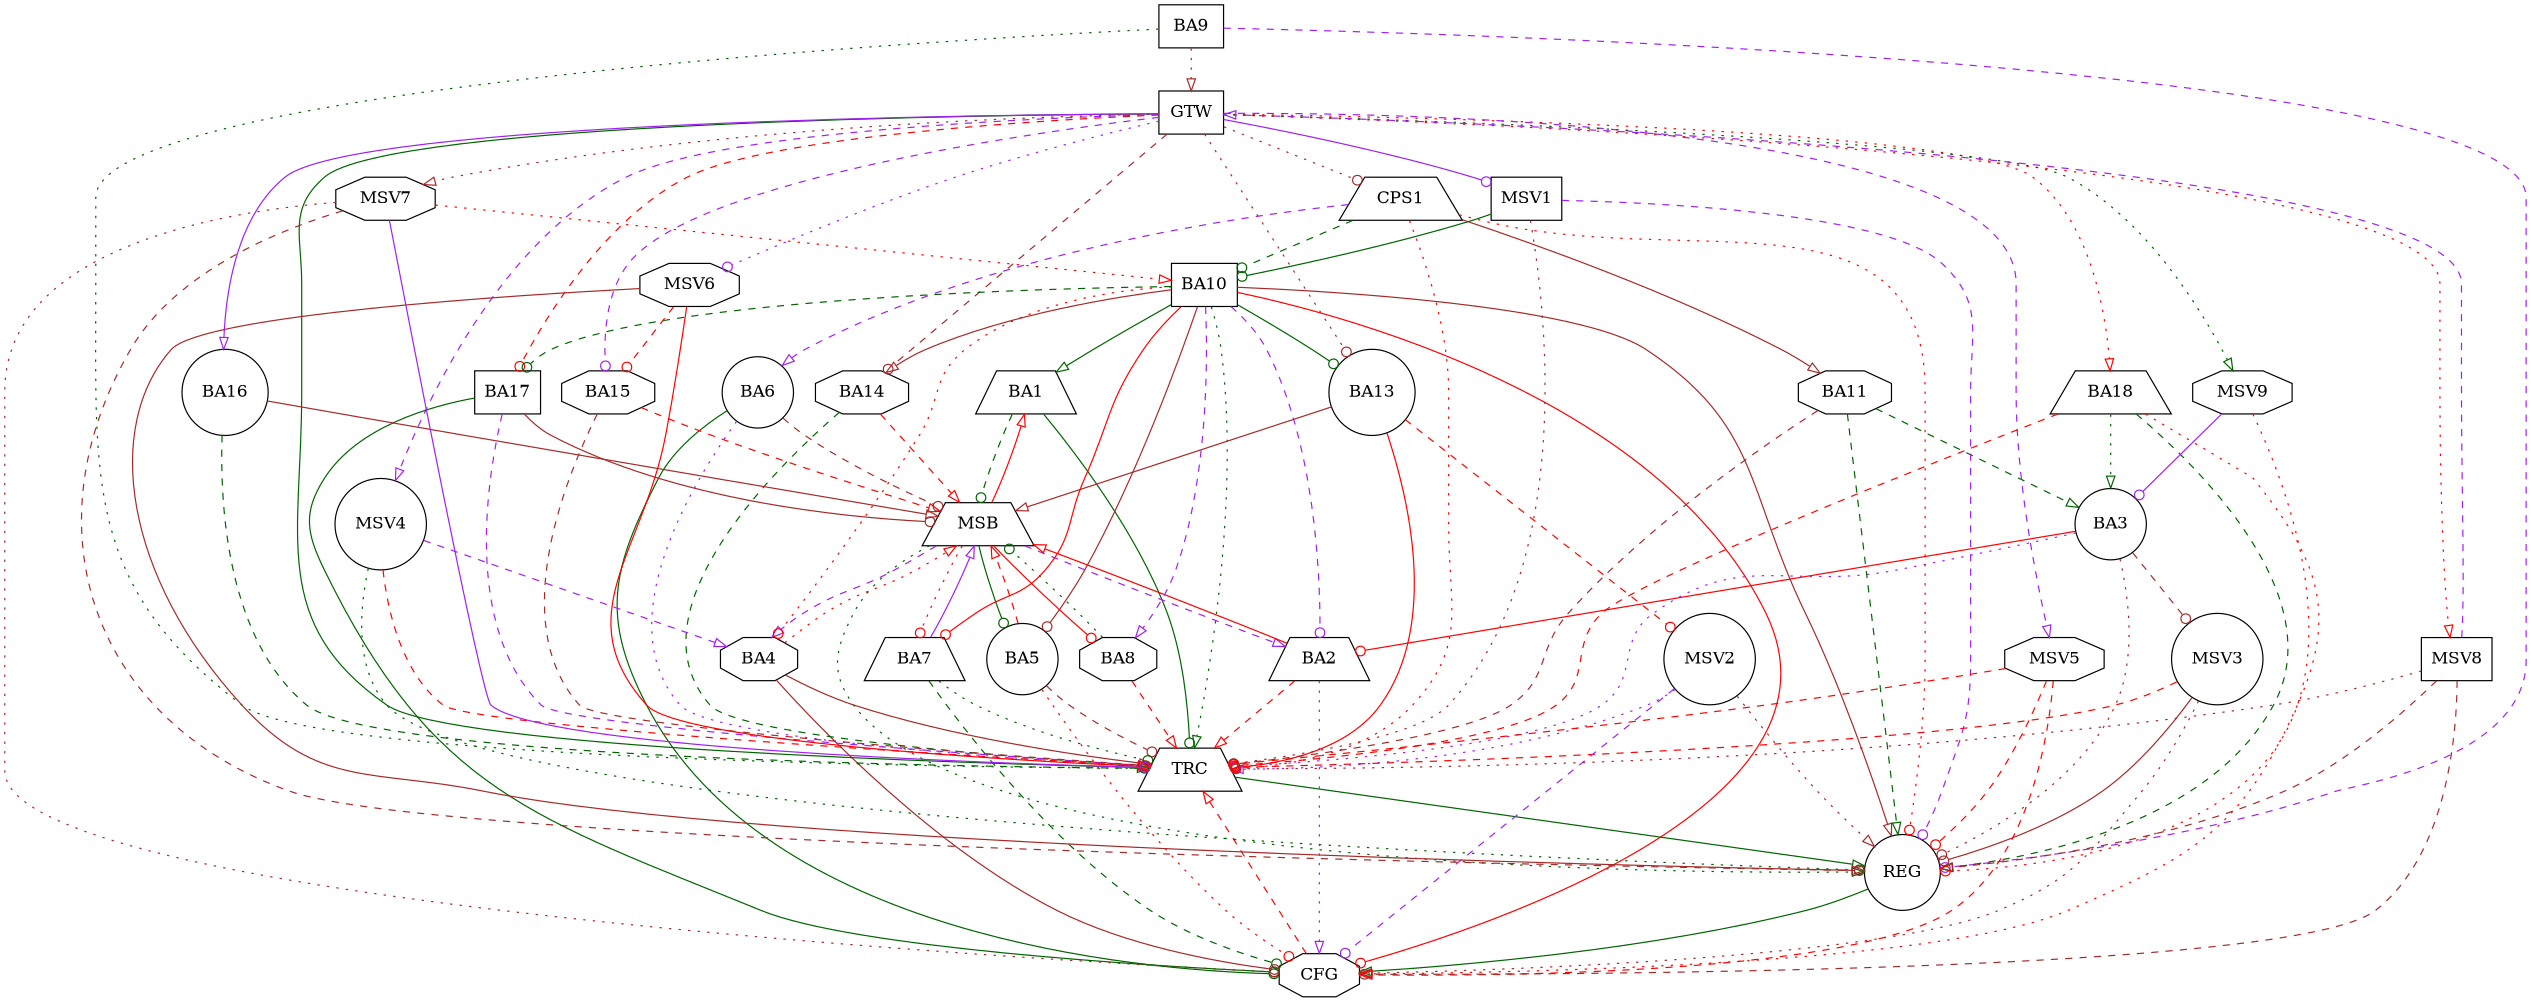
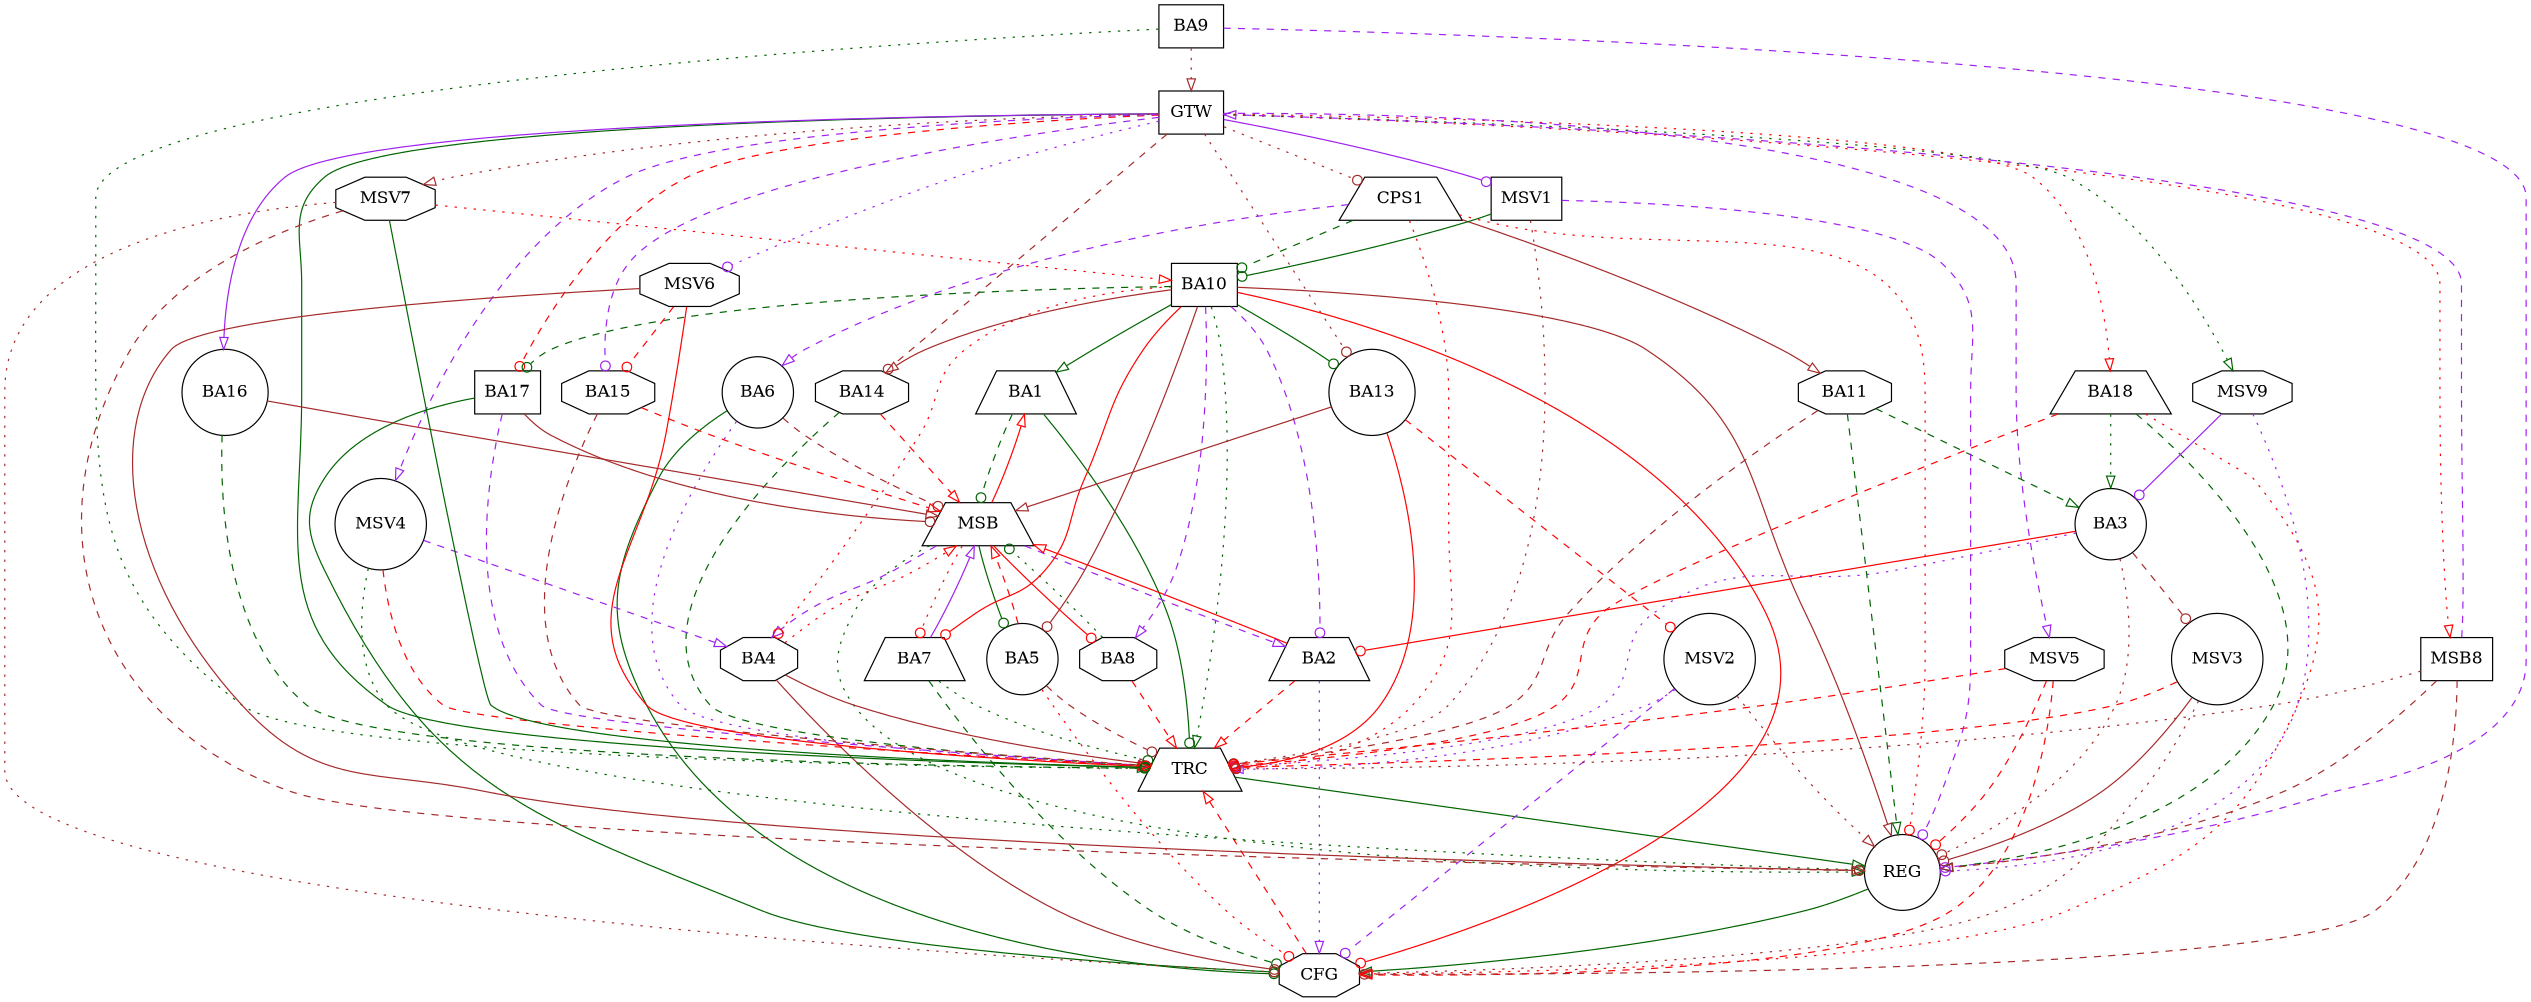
(2457, 659) -> (2457, 659)
(489, 699) -> (489, 699)
(2248, 777) -> (2248, 777)
